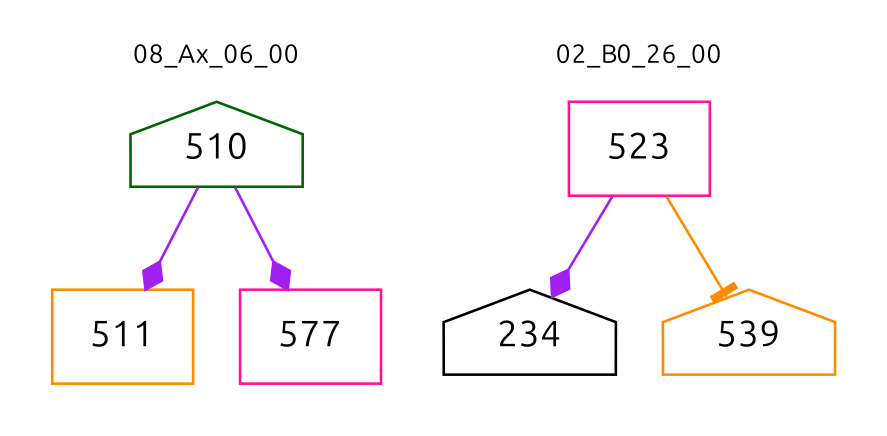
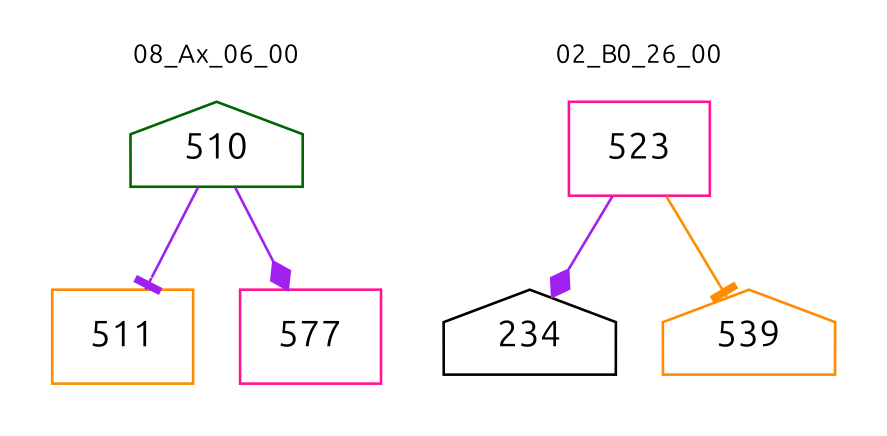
(175, 232) -> (175, 232)
